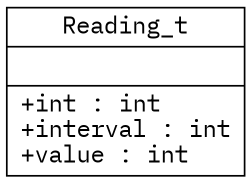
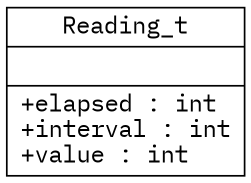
(91, 104) -> (119, 104)
